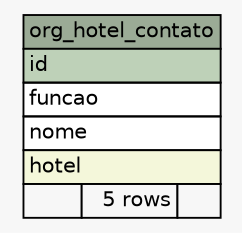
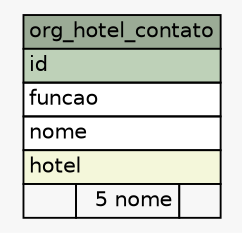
(137, 200) -> (134, 200)
